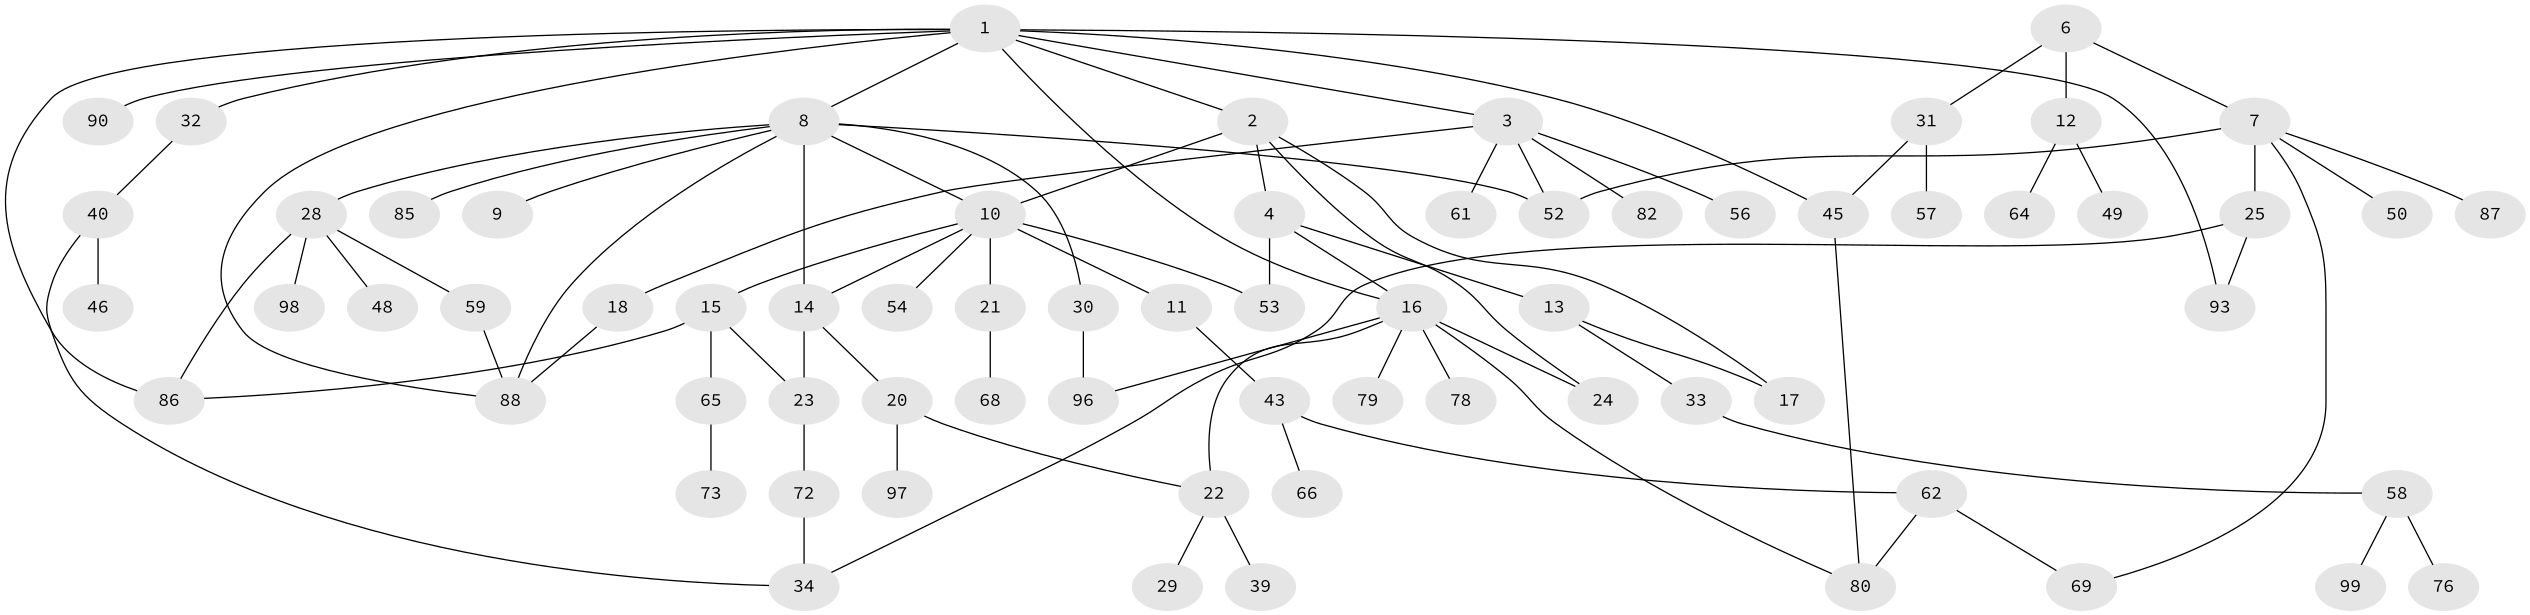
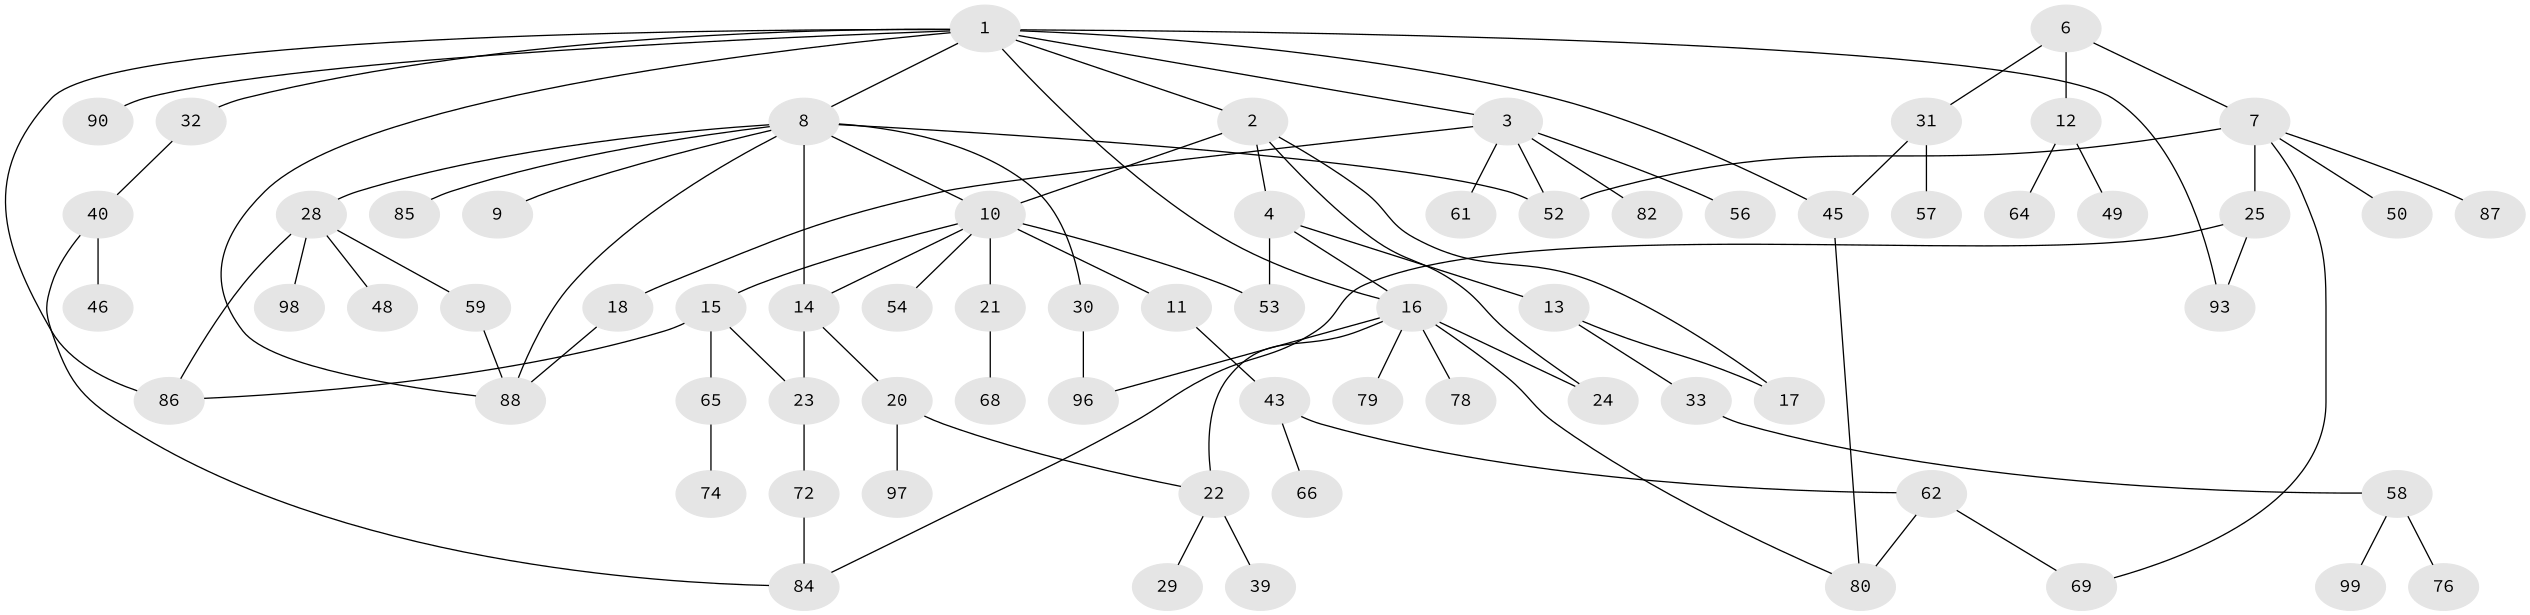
(711, 494) -> (711, 494)
(804, 587) -> (804, 587)
